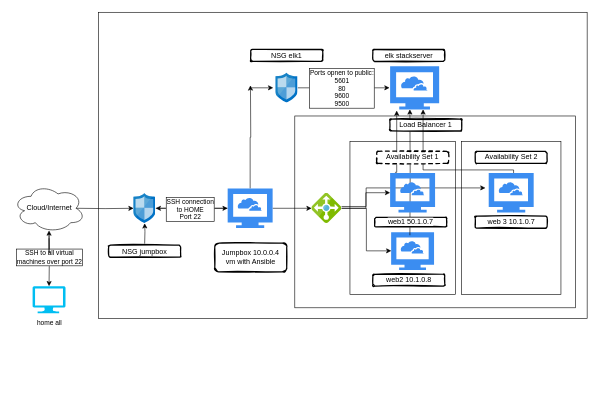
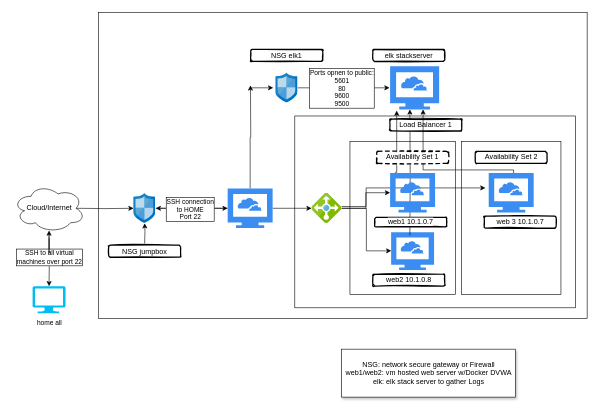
(411, 222) -> (411, 222)
(511, 222) -> (520, 222)
(251, 258) -> none
none -> (428, 374)
